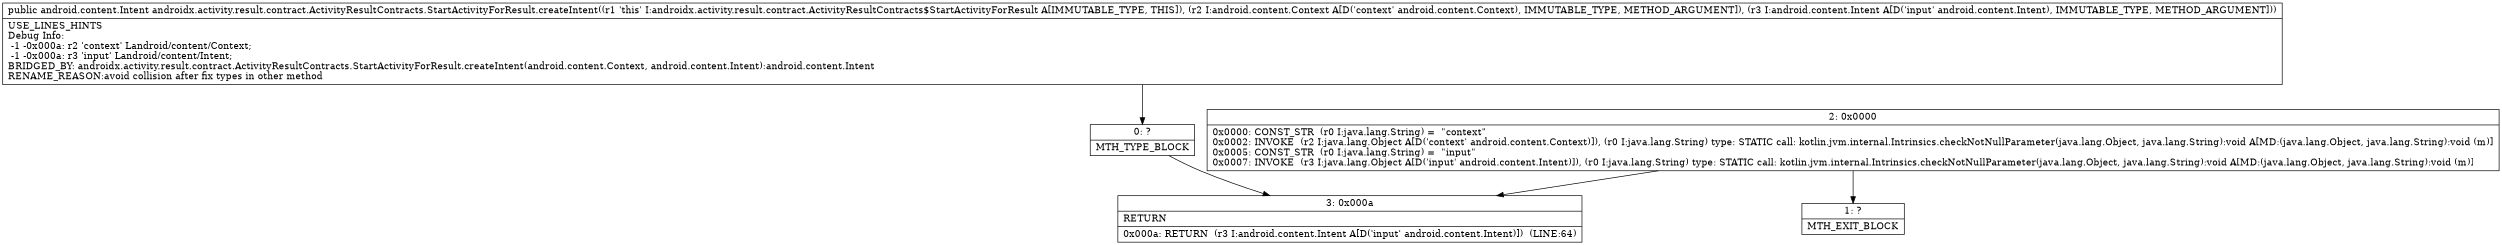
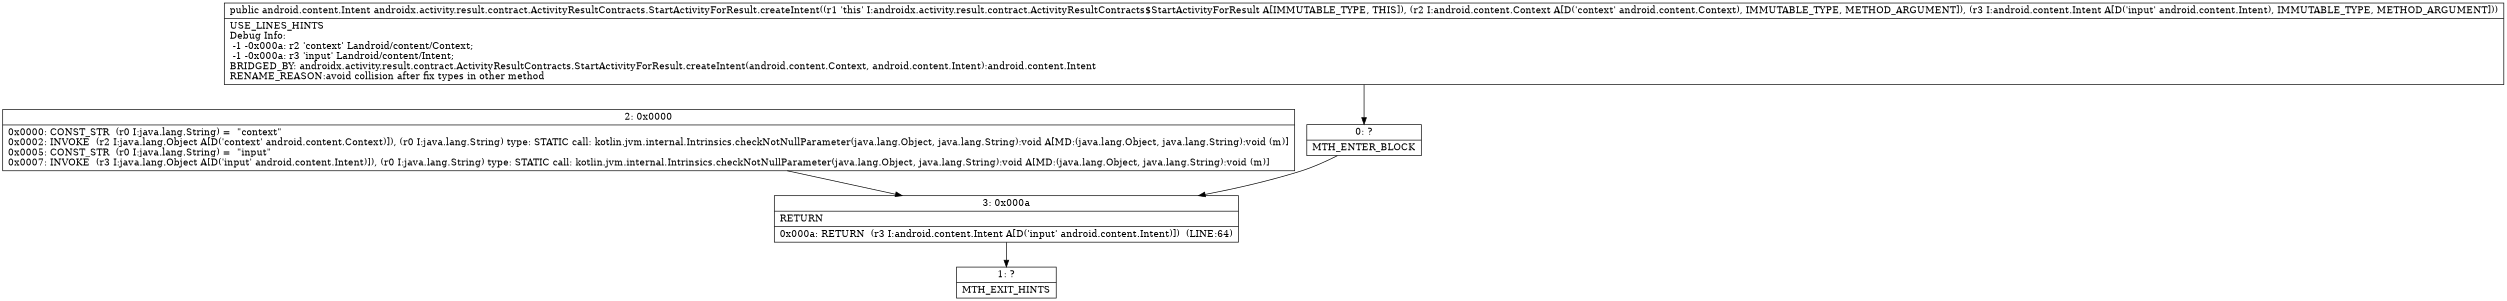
(1142, 148) -> (1364, 148)
(1853, 184) -> (1006, 251)
(1853, 226) -> (1006, 290)
